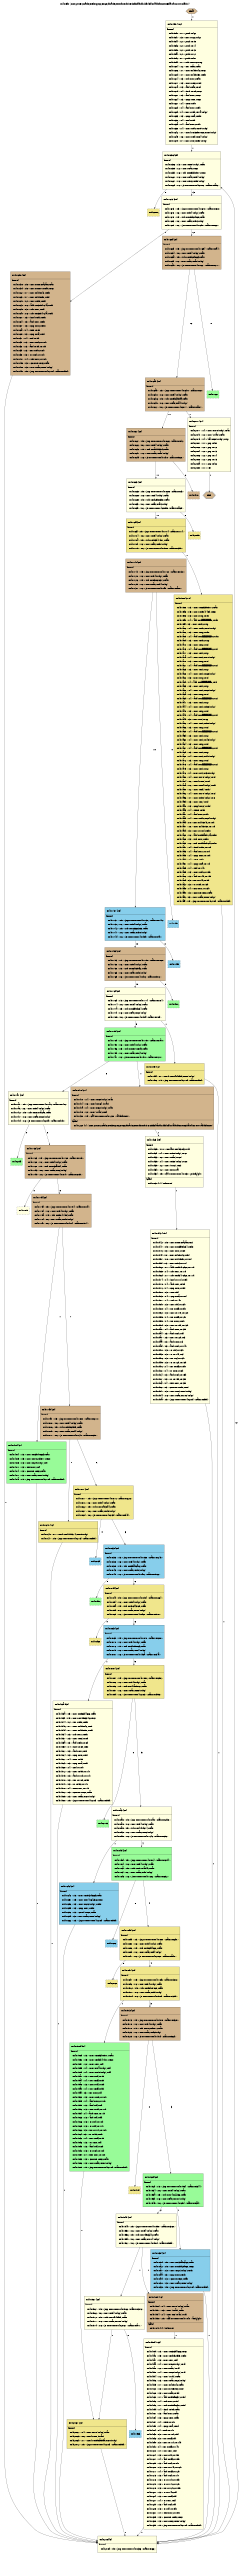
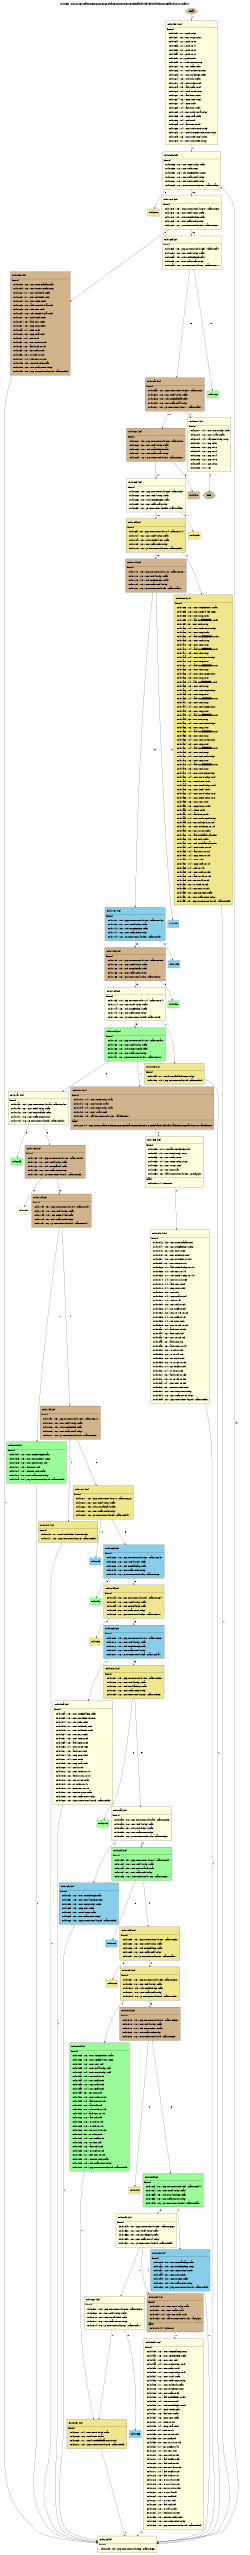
(192, 253) -> (192, 253)
none -> (156, 555)
